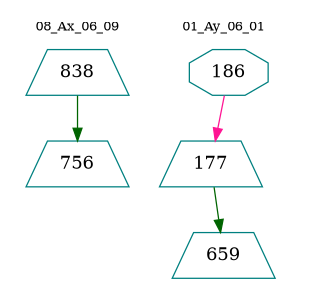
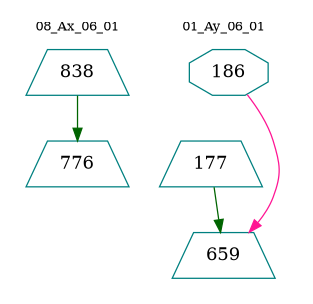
(78, 27) -> (78, 27)
(221, 112) -> (278, 157)
(78, 164) -> (78, 164)
